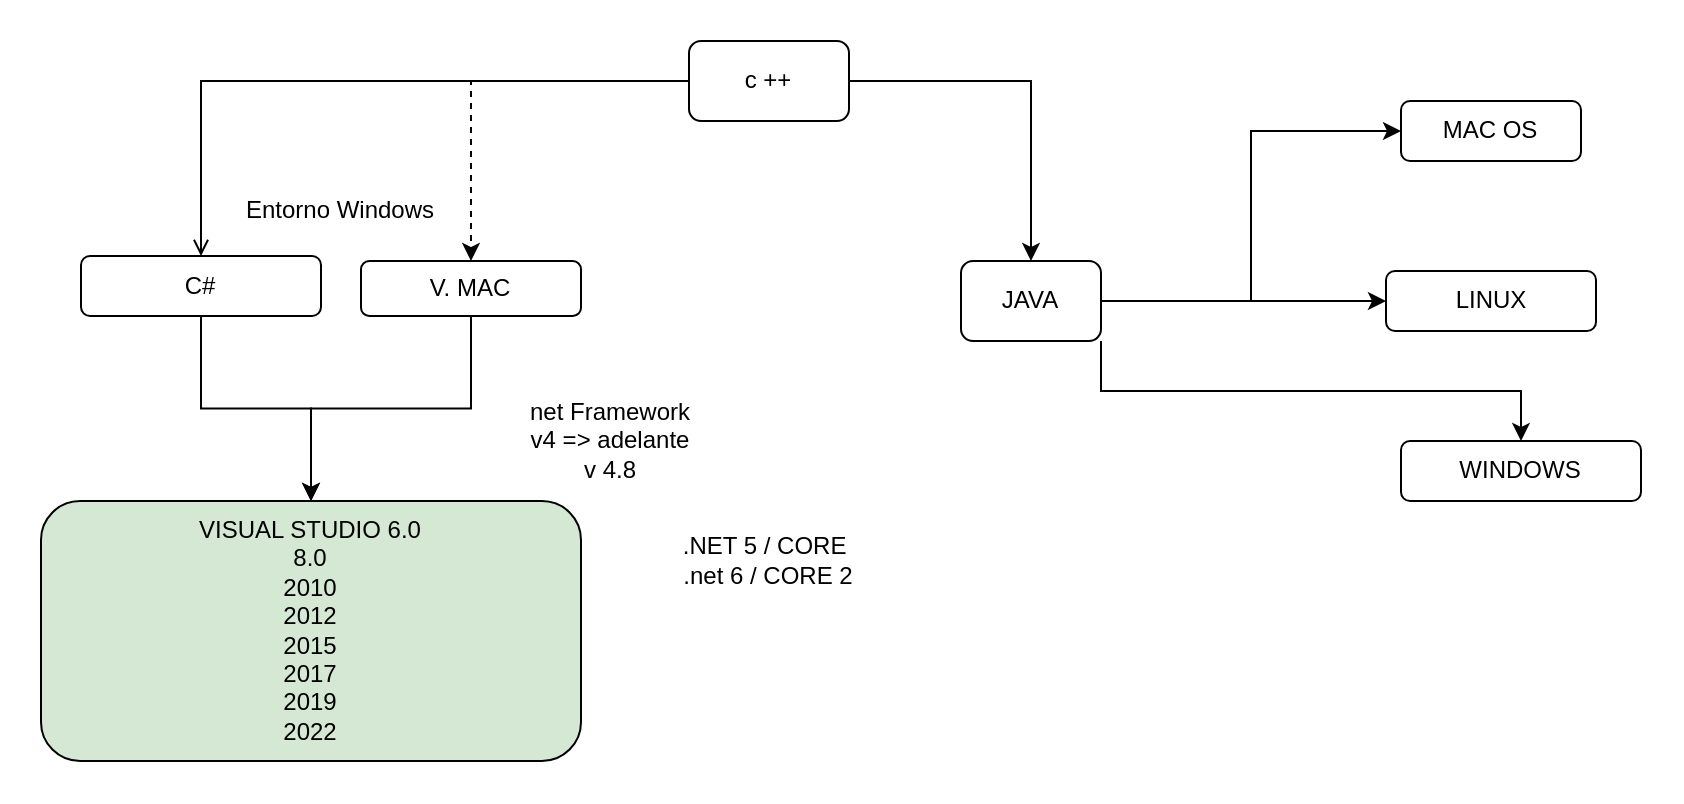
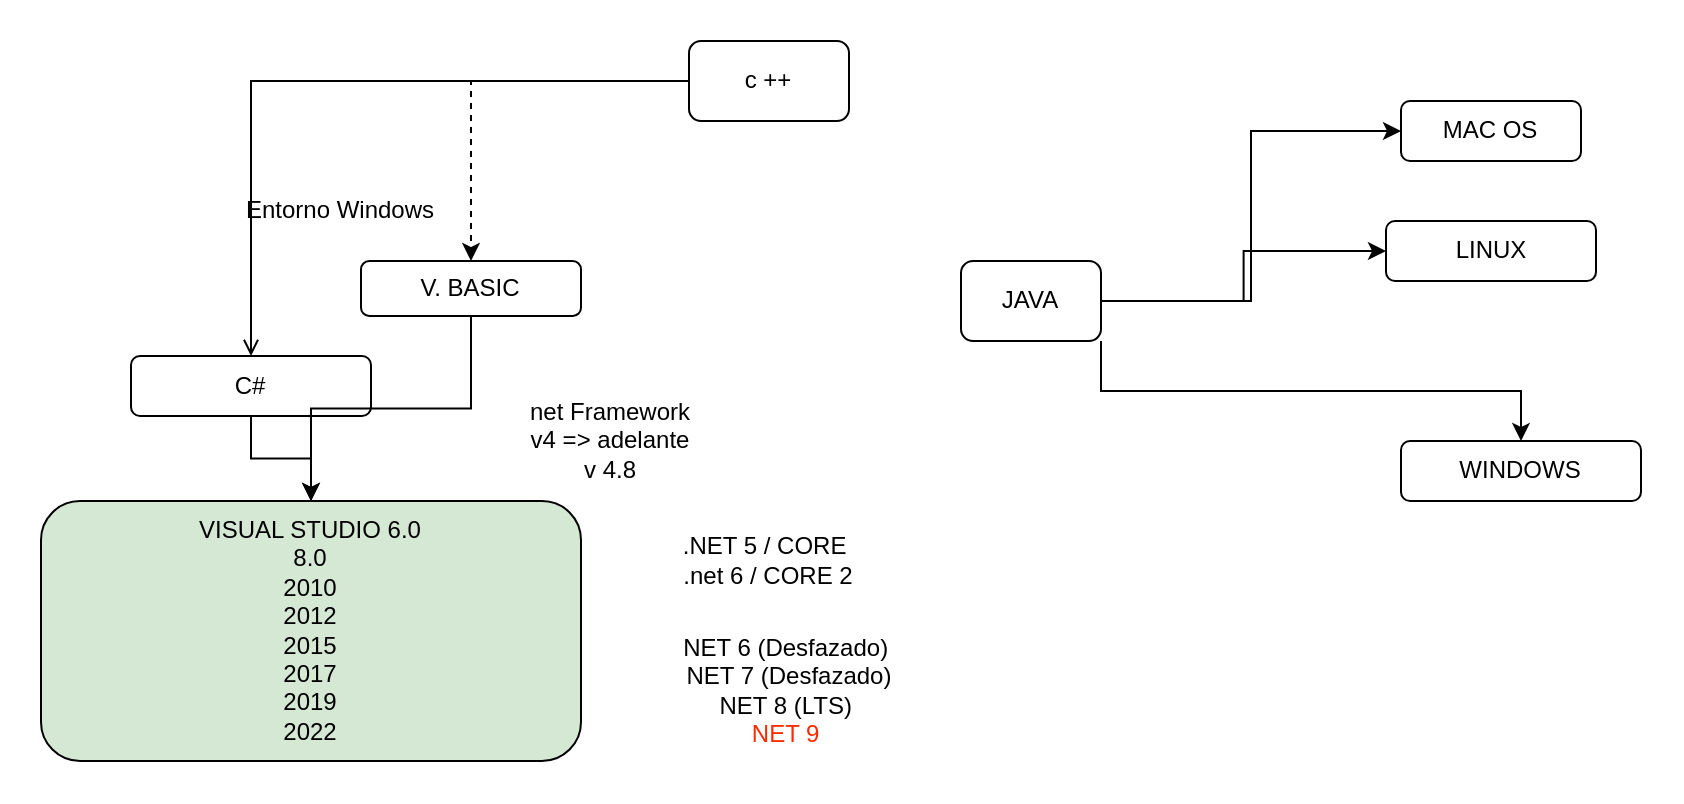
(1023, 81) -> none
(201, 286) -> (251, 386)
(471, 289) -> (471, 289)
(1491, 301) -> (1491, 251)
none -> (790, 691)
